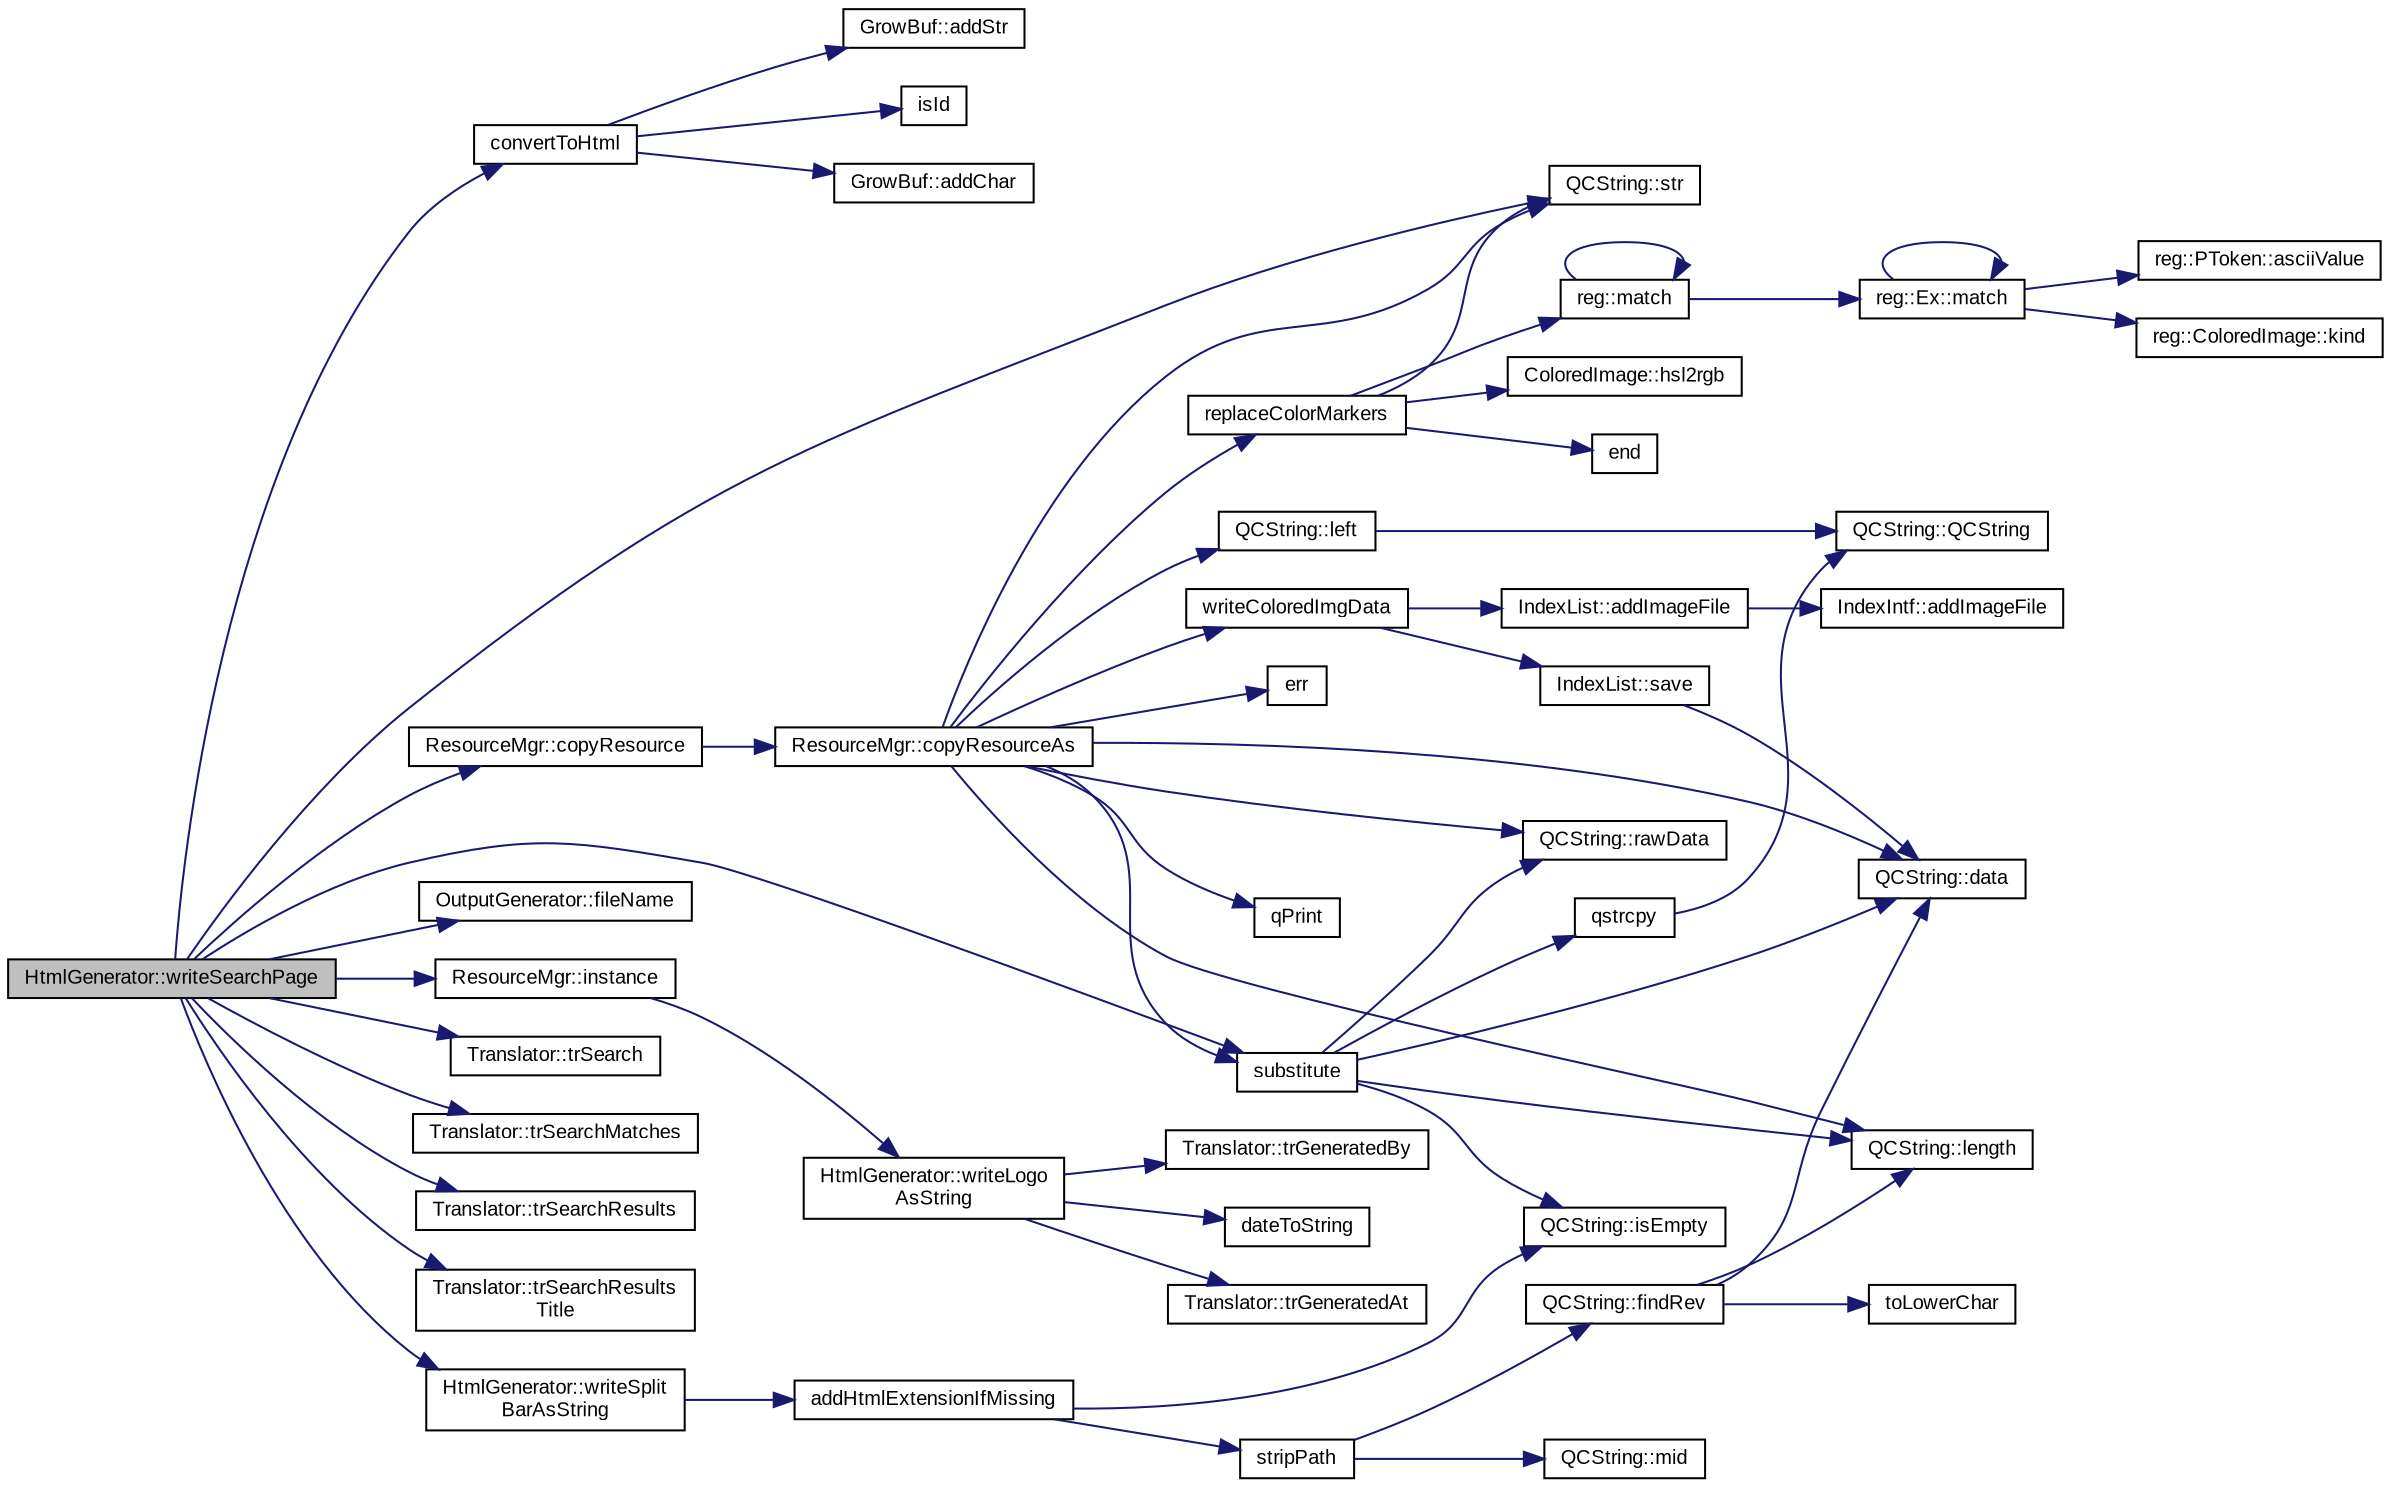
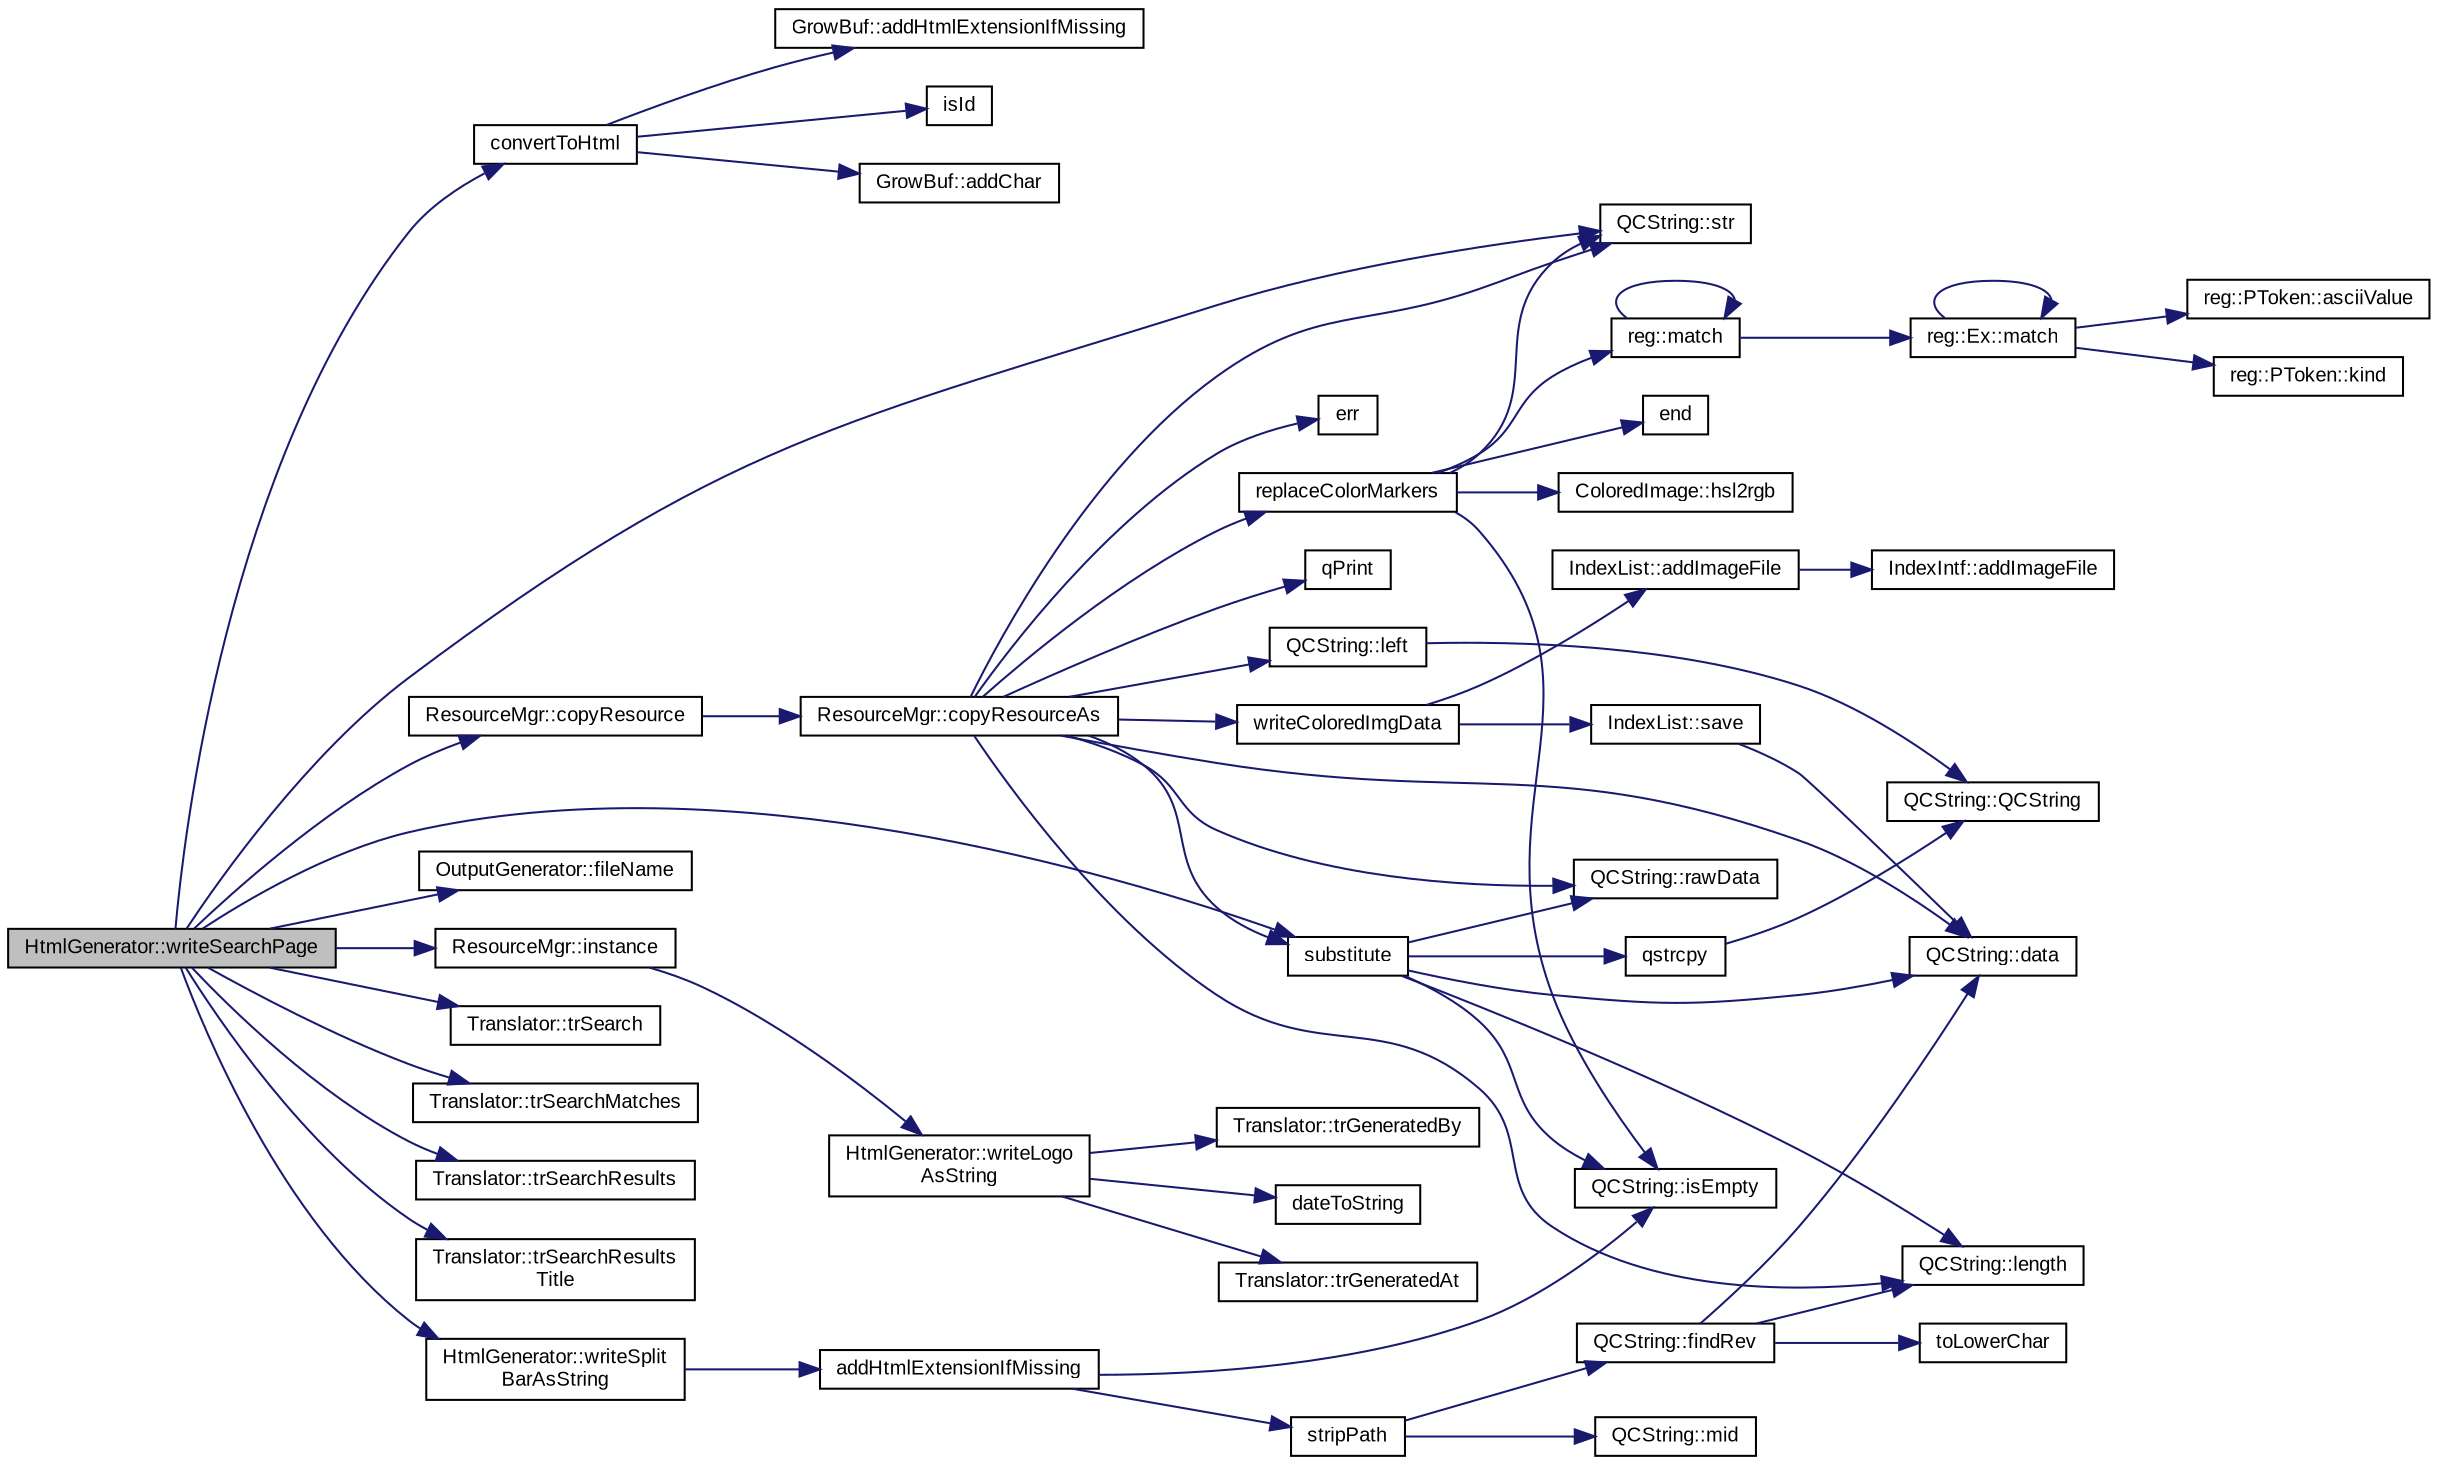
(934, 28) -> (959, 28)
(2260, 338) -> (2308, 376)
none -> (1531, 832)
